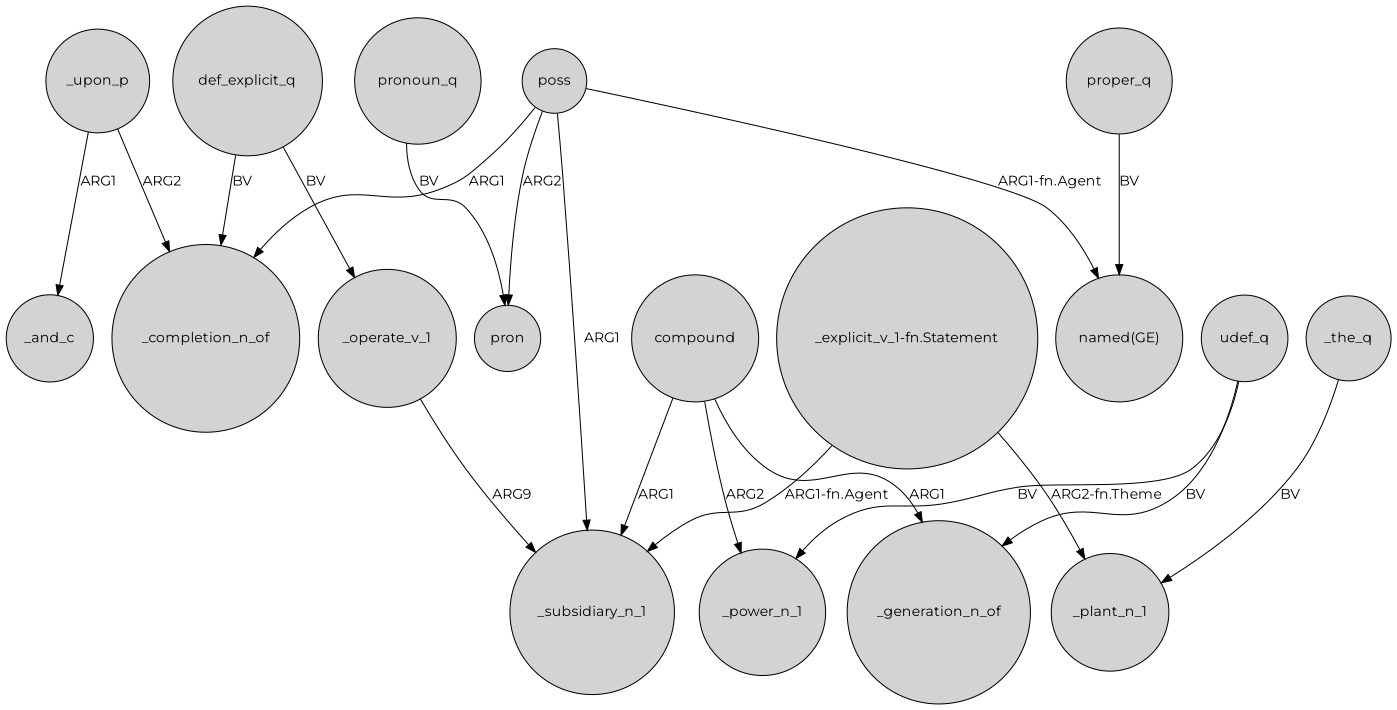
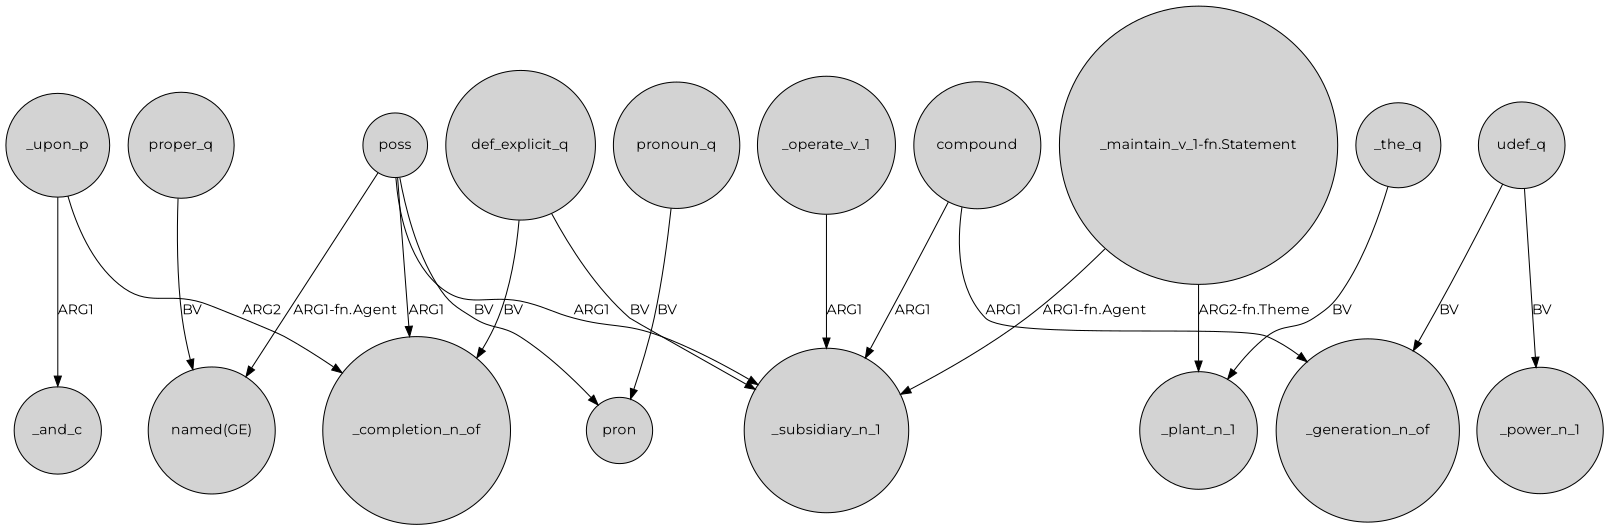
(543, 182) -> (484, 310)
(318, 211) -> (631, 319)
(907, 338) -> (1199, 145)
(719, 473) -> none
(512, 495) -> (845, 310)
